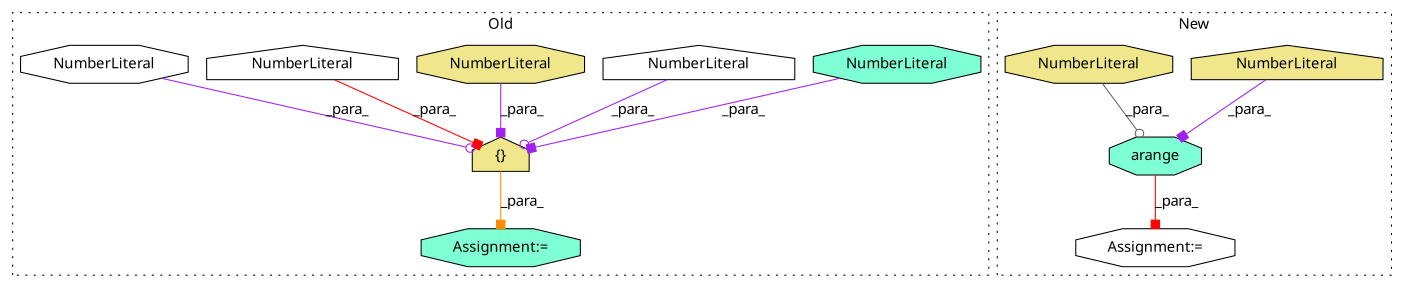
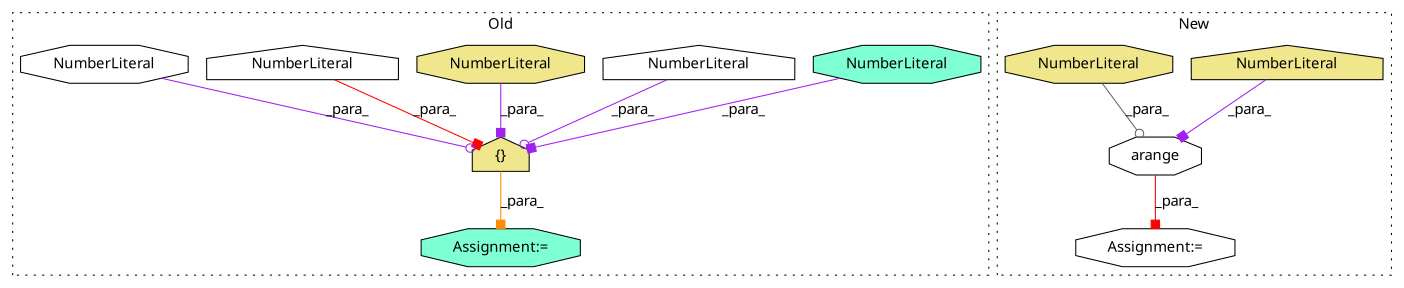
(1155, 156) -> (1155, 156)
